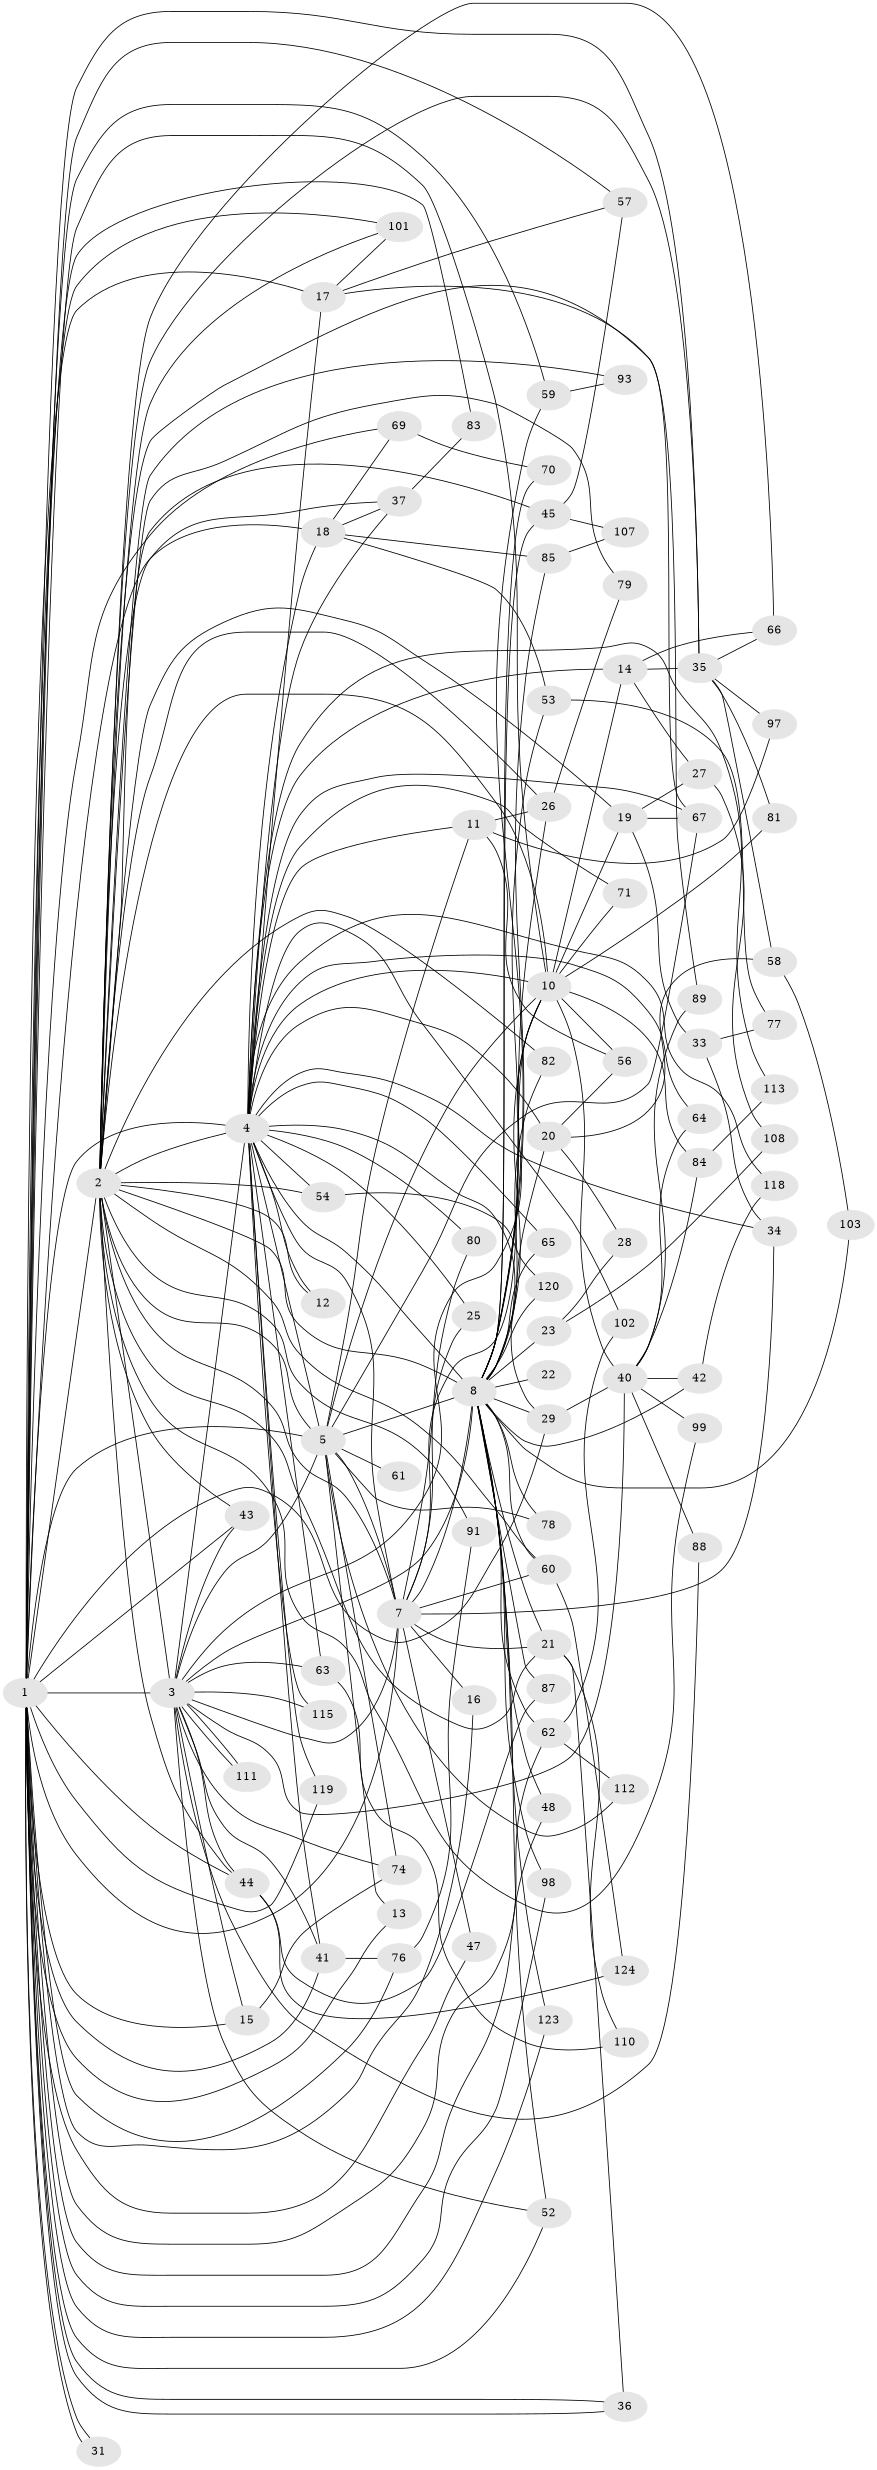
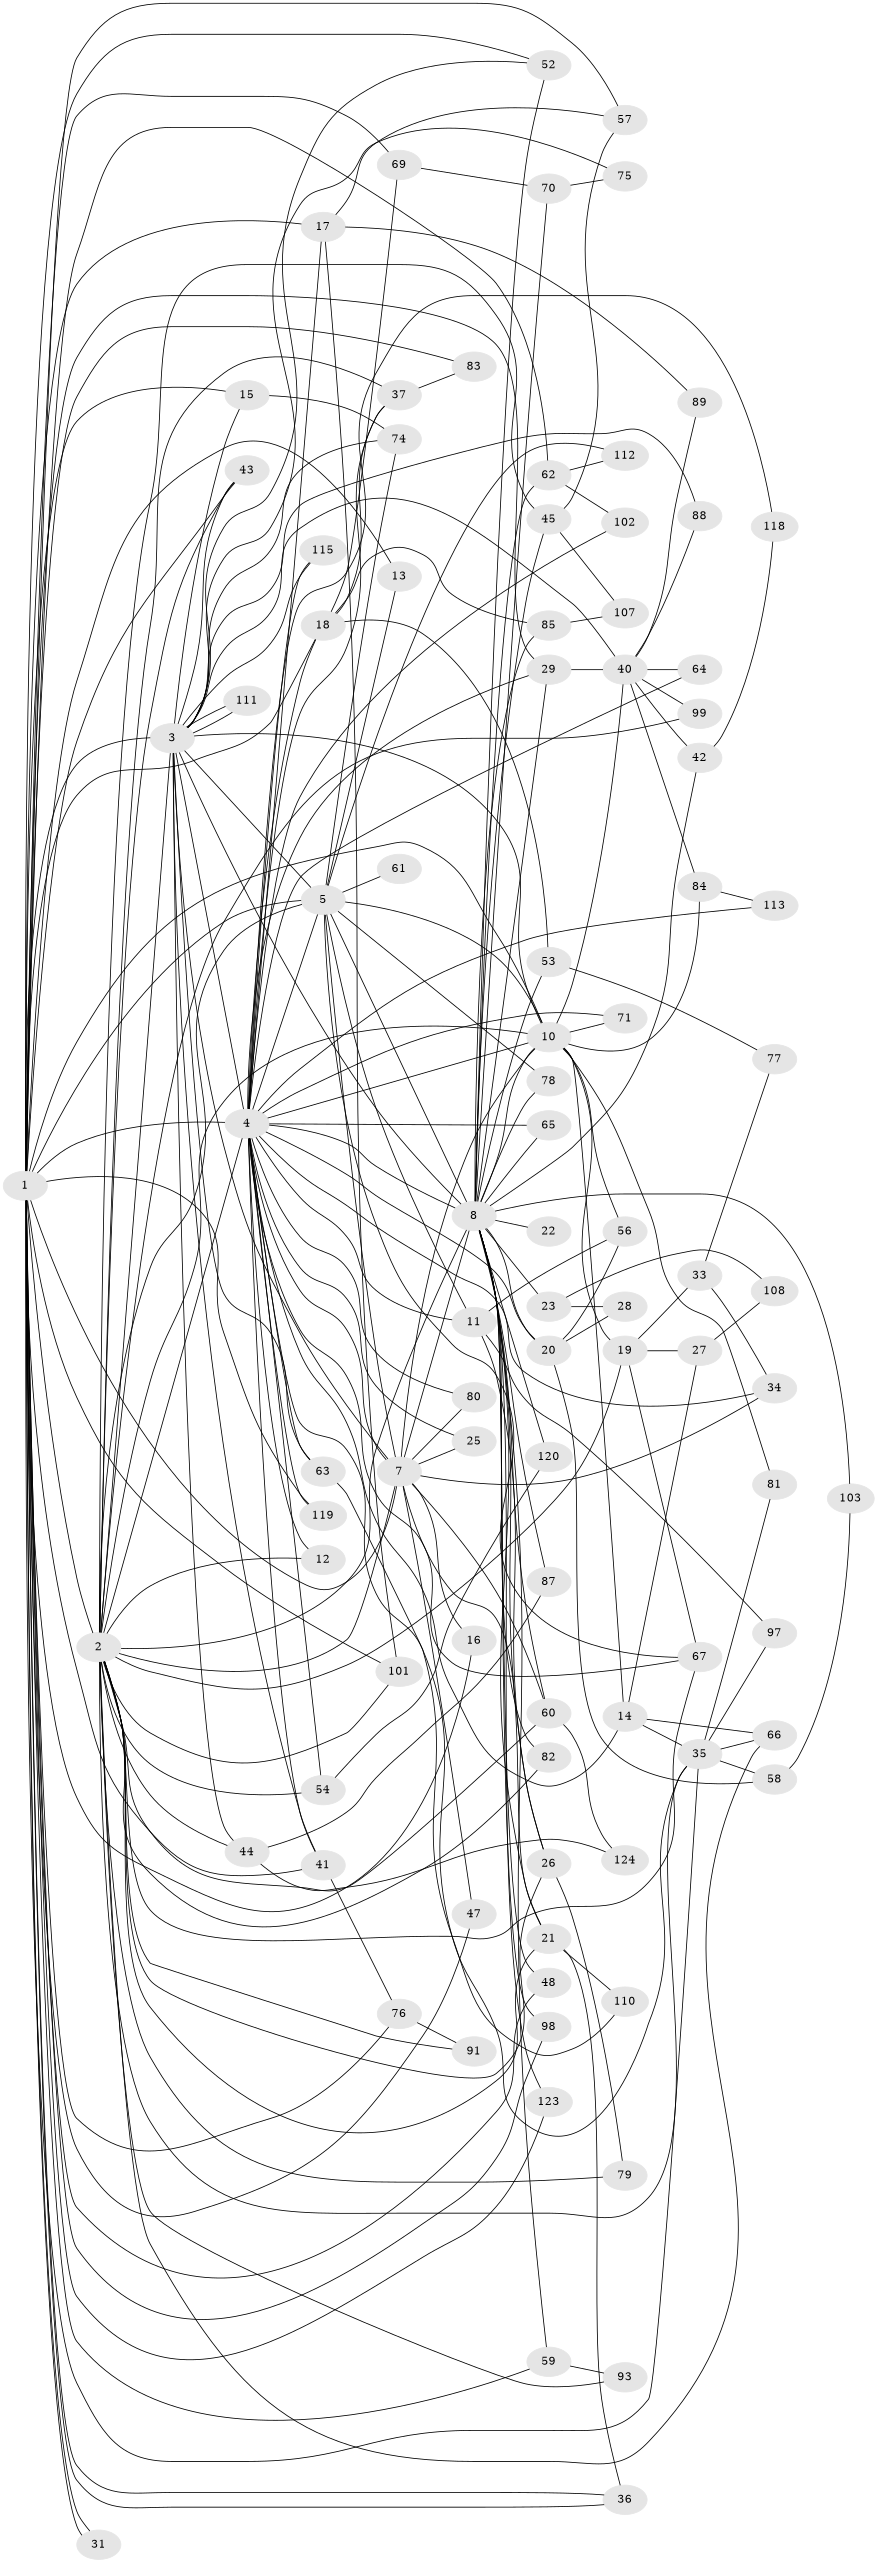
none -> (625, 176)
(123, 1802) -> none
none -> (440, 1837)
